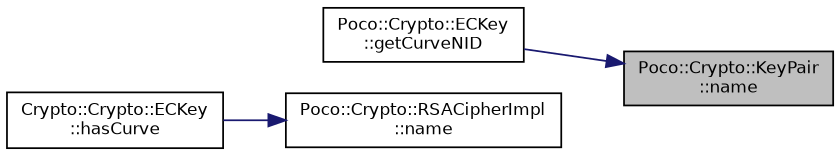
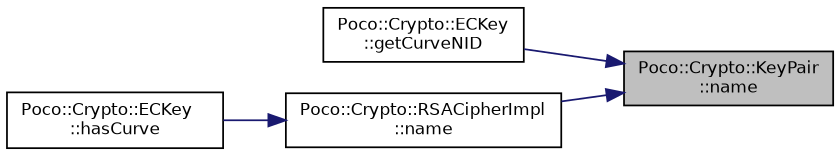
none -> (584, 98)
(115, 120) -> (115, 120)
